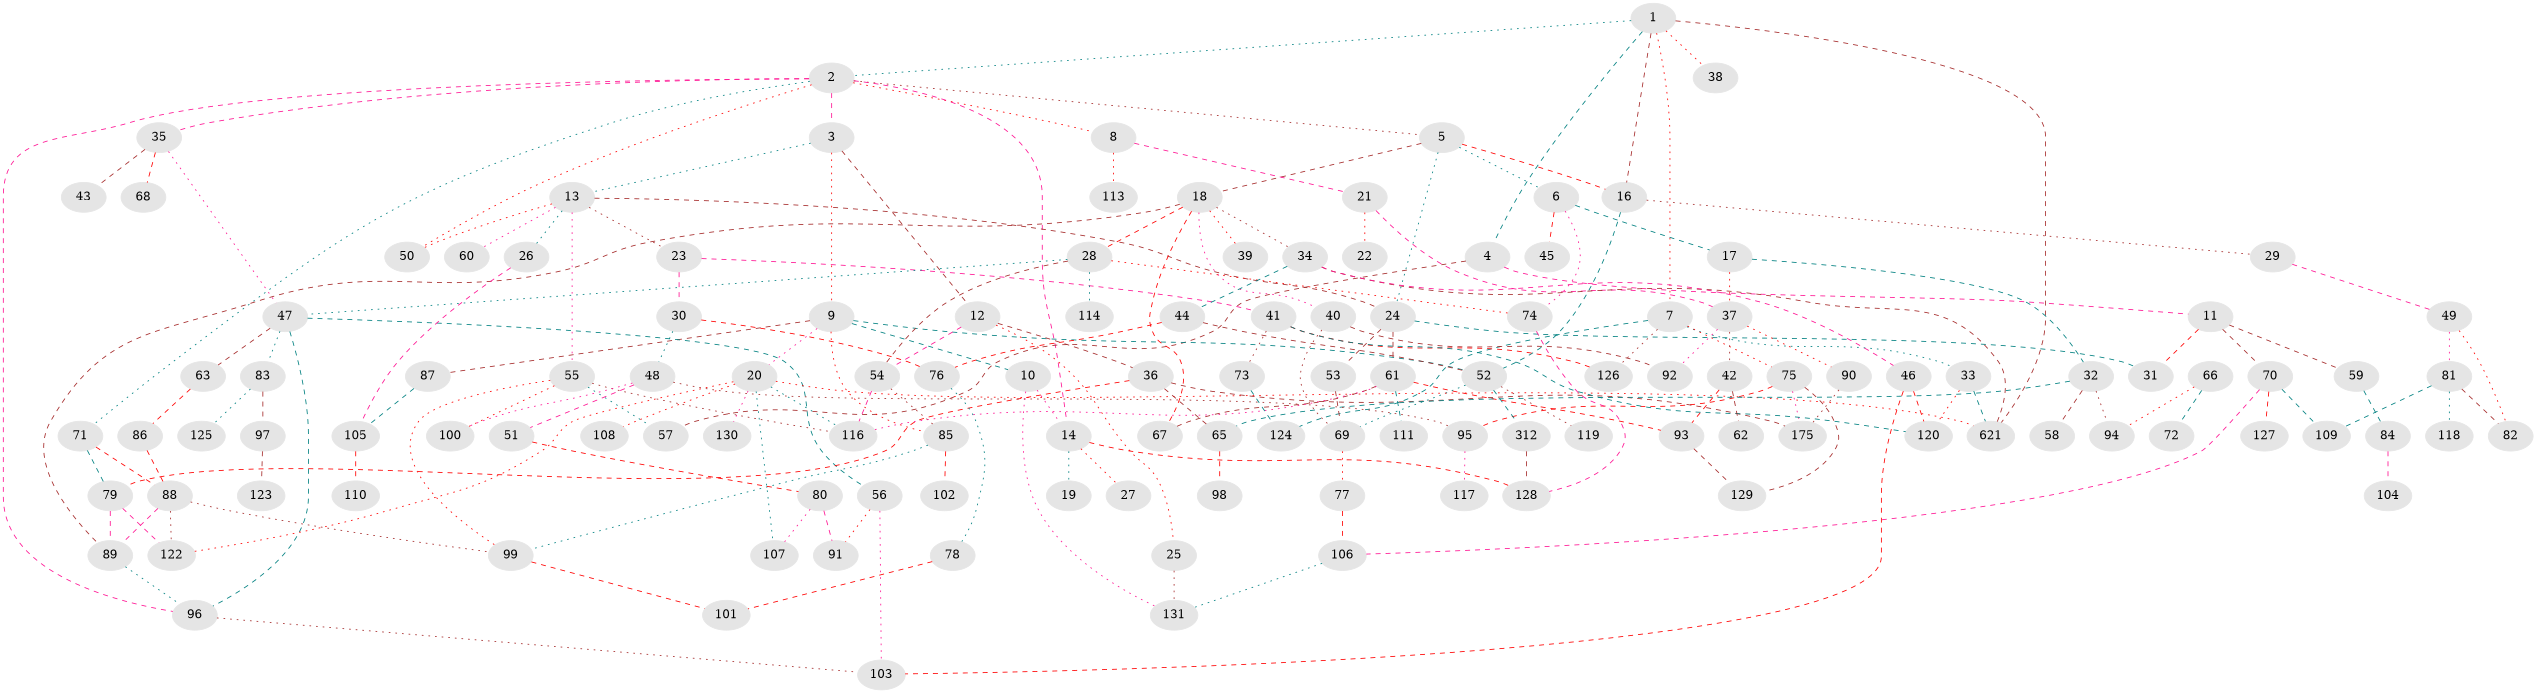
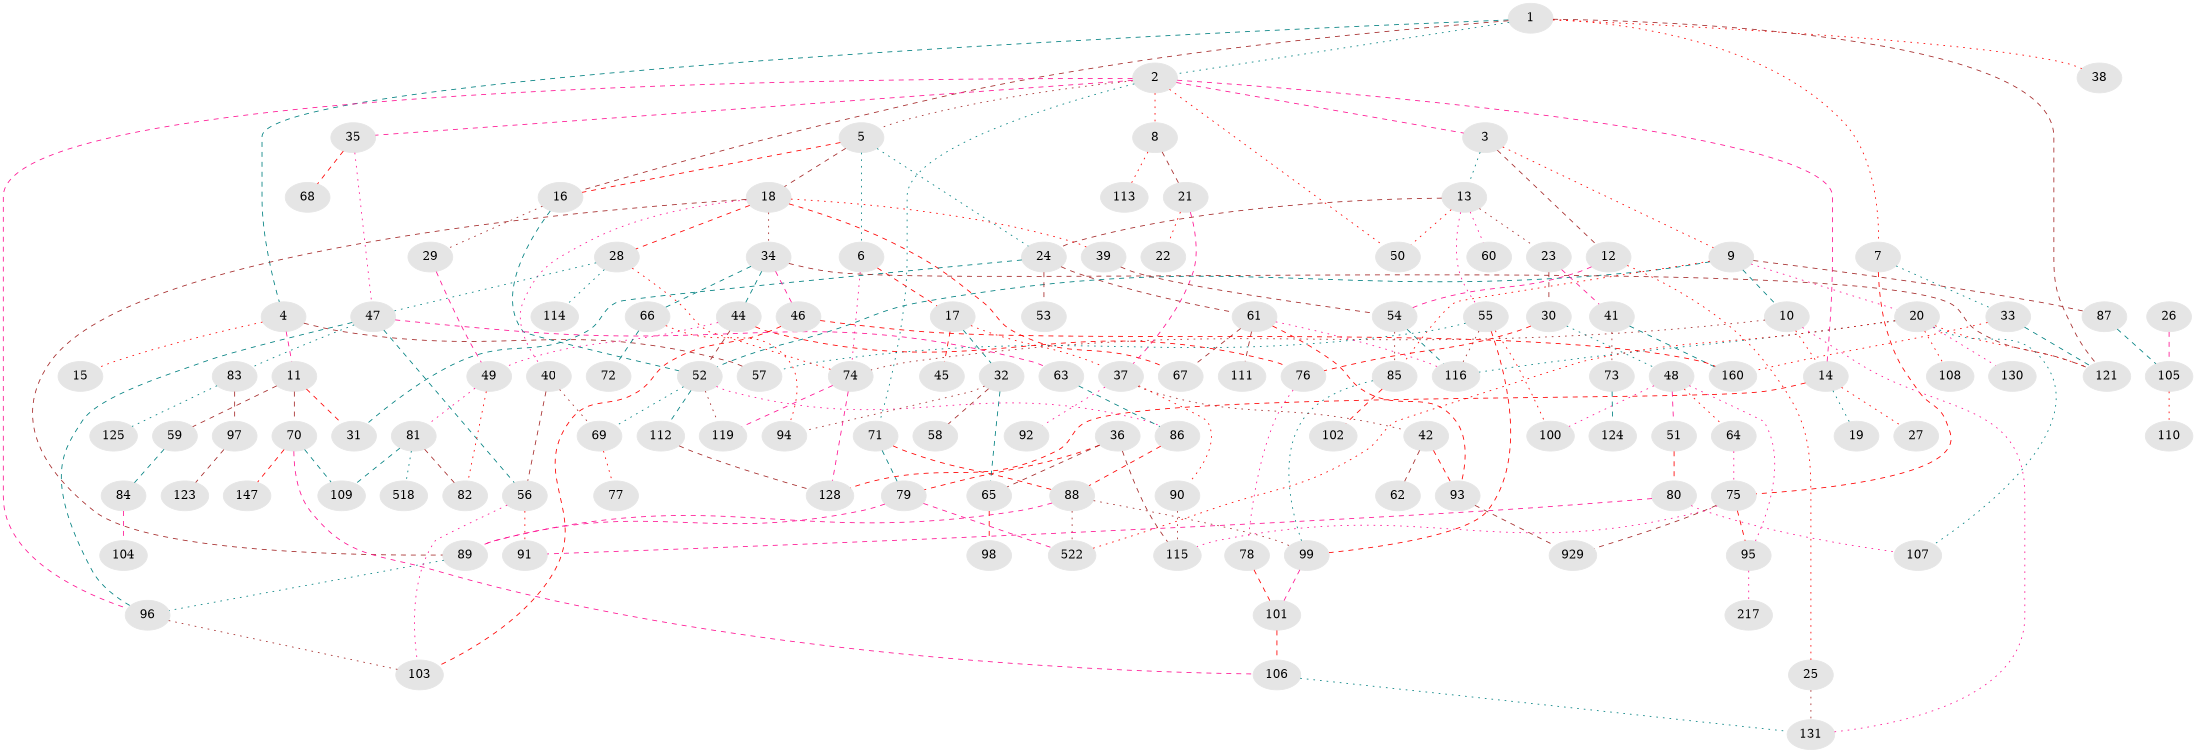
(1239, 167) -> (1170, 168)
(84, 197) -> none
(549, 227) -> none
(1552, 227) -> (947, 346)
(1642, 228) -> (912, 290)
(679, 282) -> (1549, 292)
none -> (712, 285)
(966, 292) -> (1246, 294)
none -> (1542, 337)
(1723, 344) -> (1947, 450)
(1525, 346) -> (537, 436)
(244, 347) -> (803, 332)
none -> (563, 349)
(1086, 351) -> none
(1466, 357) -> none
none -> (80, 376)
(1609, 376) -> none
(1217, 401) -> (1772, 441)
(172, 406) -> (1119, 406)
(865, 406) -> (1424, 346)
none -> (939, 406)
(1049, 406) -> (1806, 347)
(1338, 406) -> none
(1398, 406) -> (1248, 346)
none -> (783, 408)
(414, 431) -> (1493, 502)
(1526, 436) -> (661, 436)
none -> (1734, 436)
(1803, 436) -> (1177, 556)
(1929, 436) -> (1733, 376)
(1991, 436) -> (2107, 376)
(2264, 436) -> (247, 496)
(2449, 436) -> (404, 496)
(985, 462) -> (1261, 462)
(356, 465) -> (2169, 406)
(1464, 496) -> (1749, 615)
(1742, 496) -> (1573, 556)
(1342, 526) -> (1277, 645)
(172, 556) -> (1072, 556)
(618, 585) -> (1292, 585)
